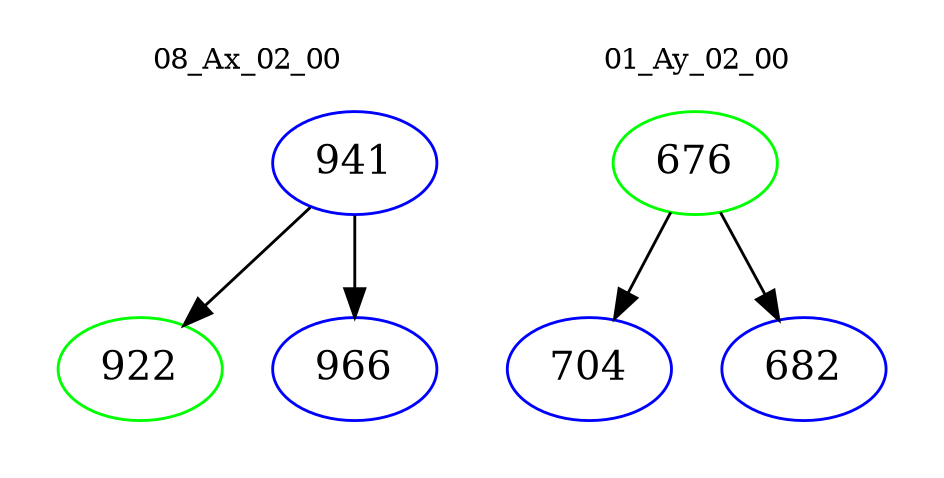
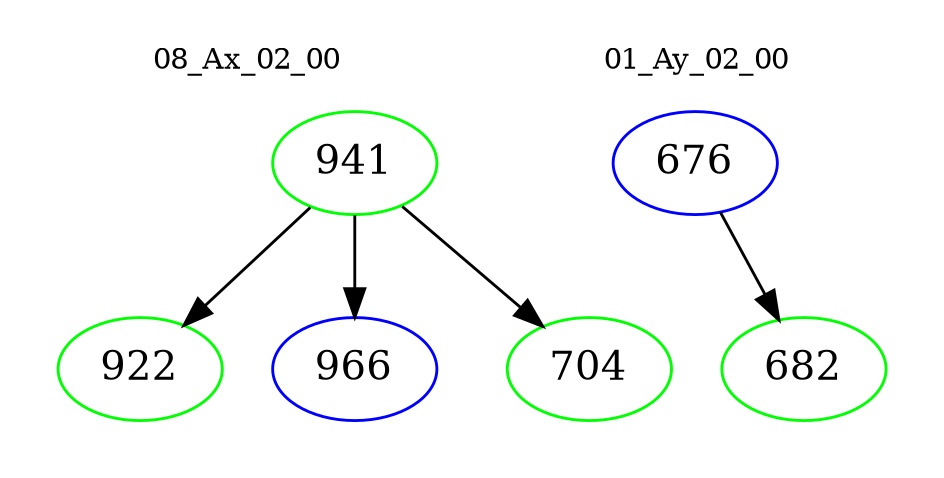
(355, 163) -> (355, 163)
(695, 163) -> (695, 163)
(649, 253) -> (441, 239)
(589, 369) -> (589, 369)
(804, 369) -> (804, 369)
